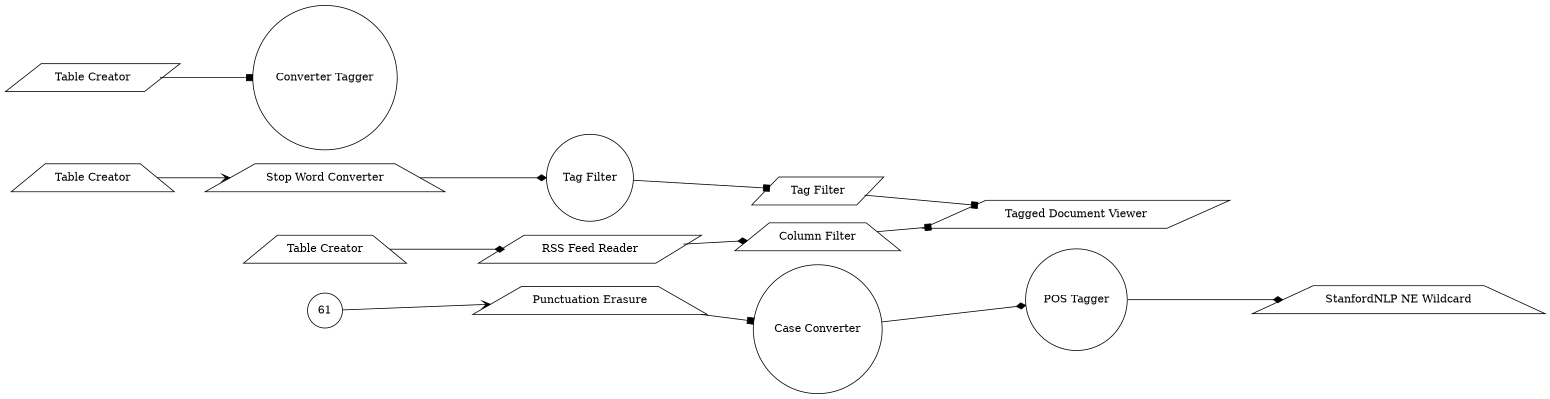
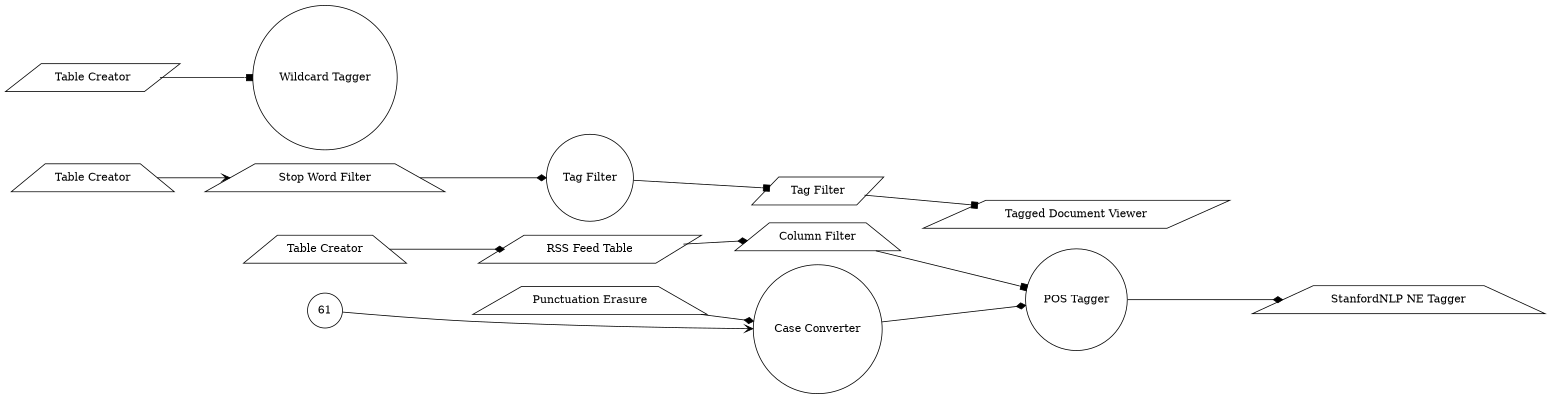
(325, 78) -> (325, 78)
(325, 178) -> (325, 178)
(900, 230) -> (947, 268)
(590, 249) -> (590, 249)
(1399, 300) -> (1399, 300)
(413, 307) -> (544, 324)
(723, 317) -> (723, 317)
